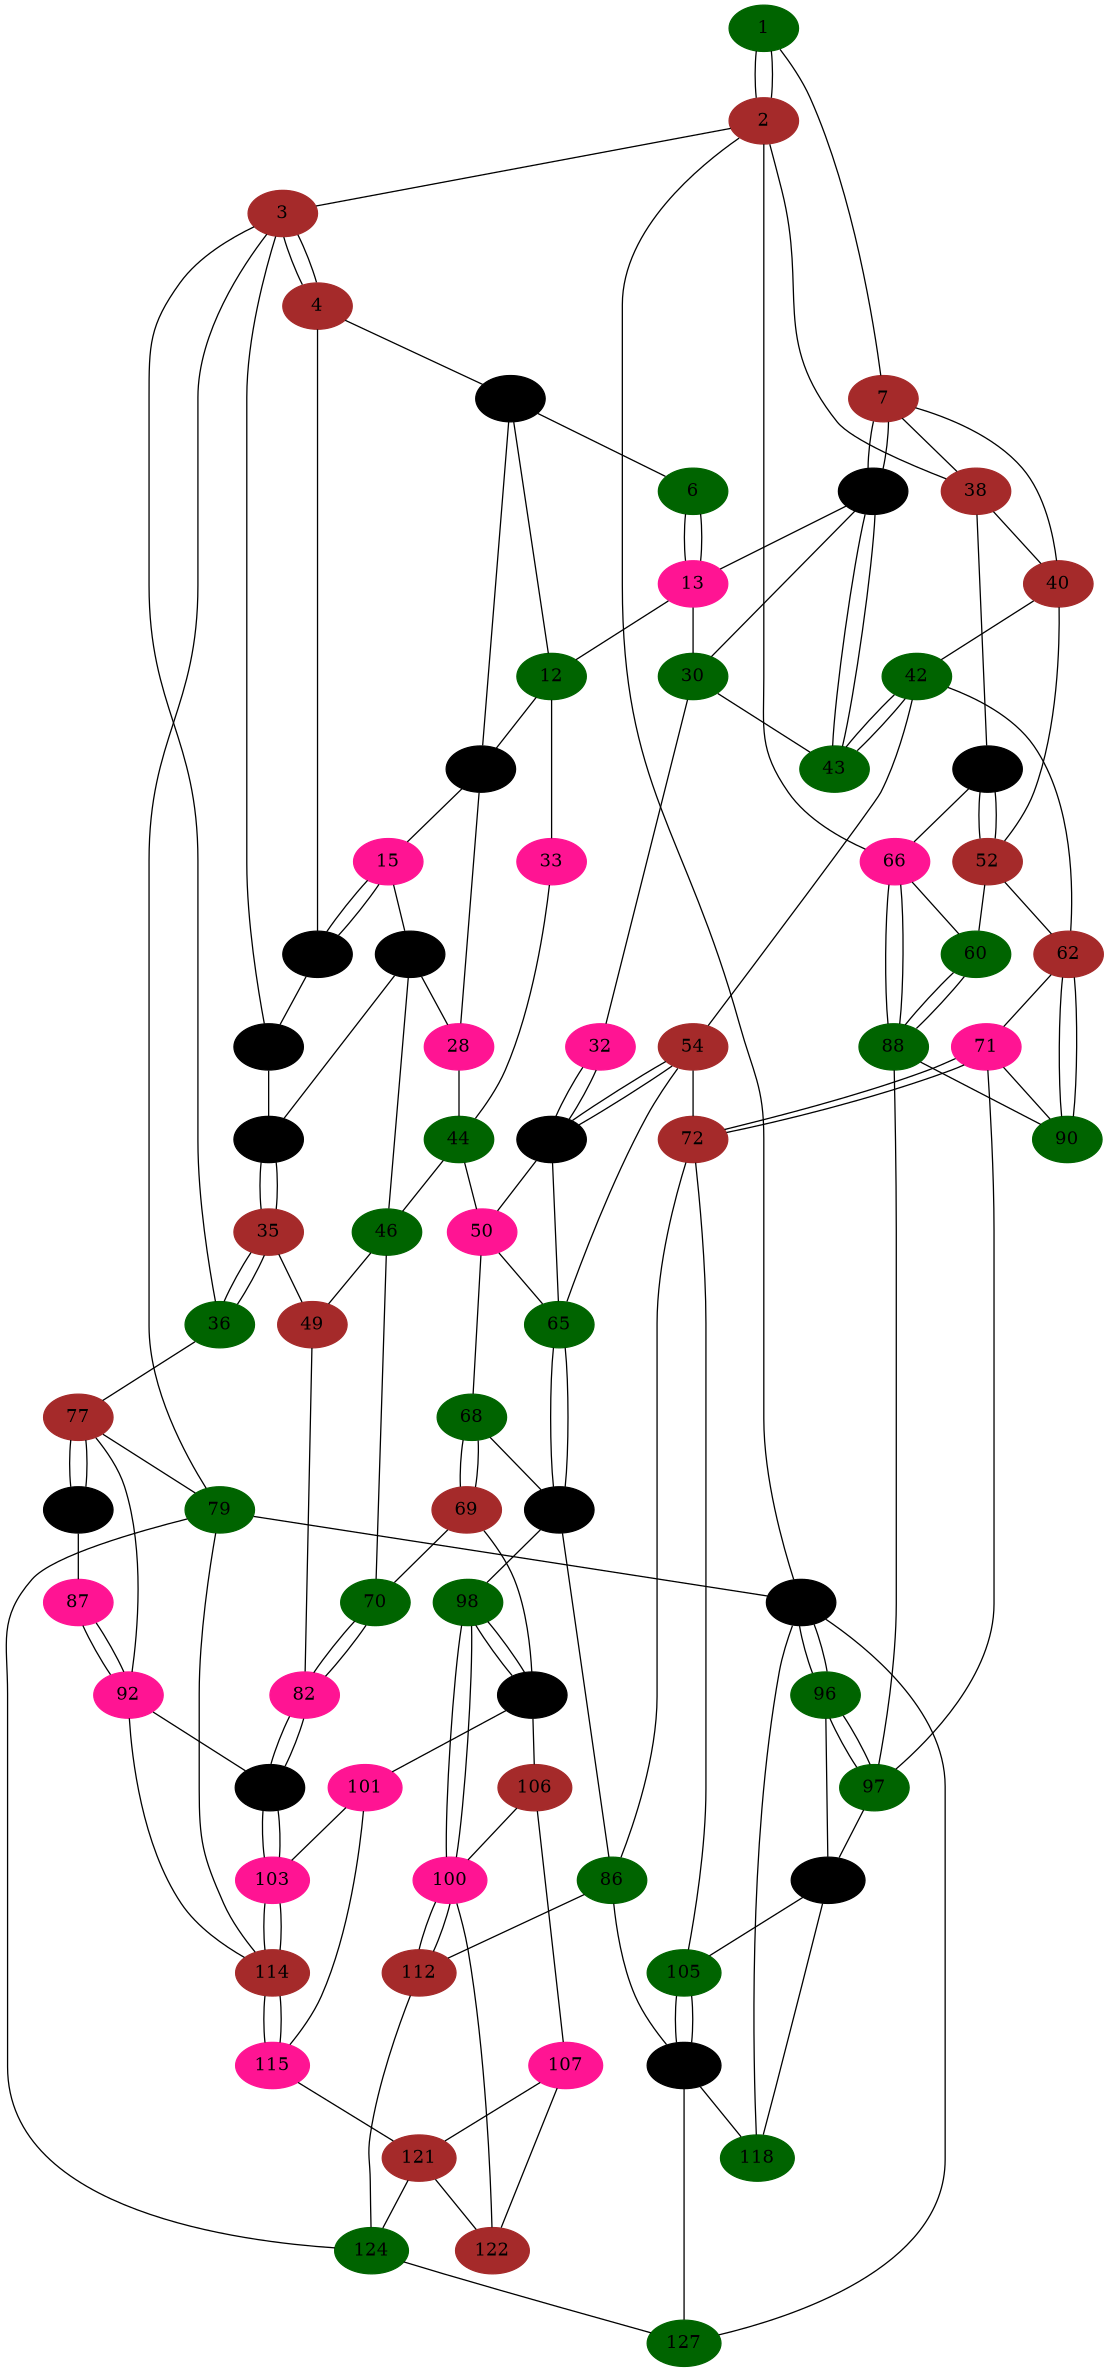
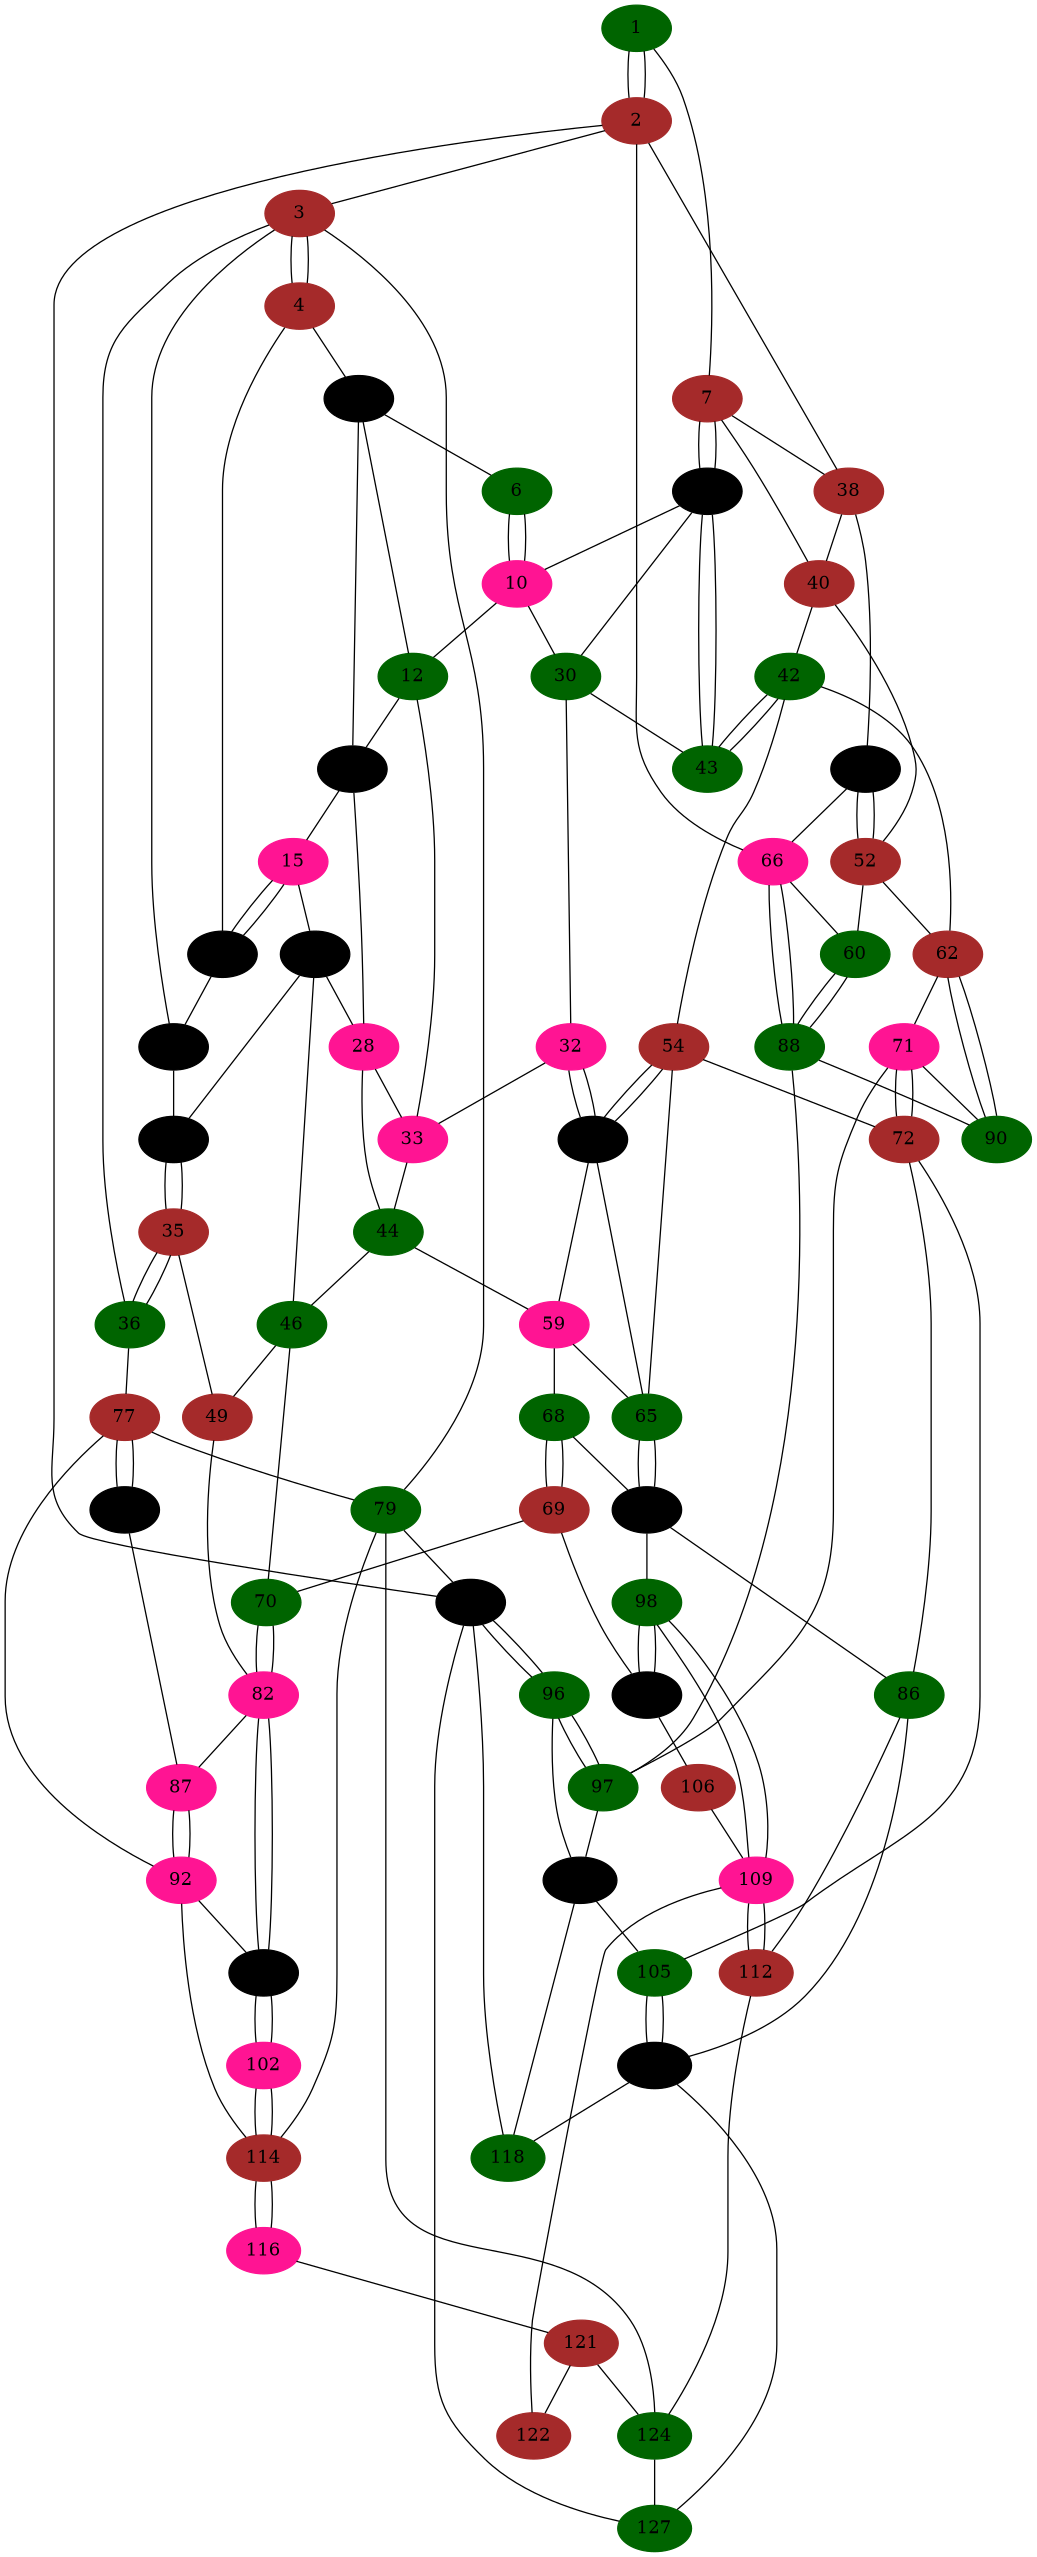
(693, 584) -> (517, 584)
none -> (388, 1093)
none -> (492, 1093)
(482, 1232) -> (554, 1325)
none -> (222, 1741)
(365, 1788) -> none
(273, 1880) -> (264, 2065)
(450, 1880) -> (756, 1880)
(273, 2065) -> (264, 2251)
(566, 2065) -> none
